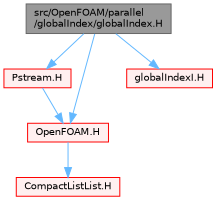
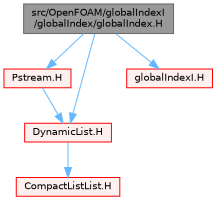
(99, 19) -> (99, 19)
(68, 133) -> (68, 133)
